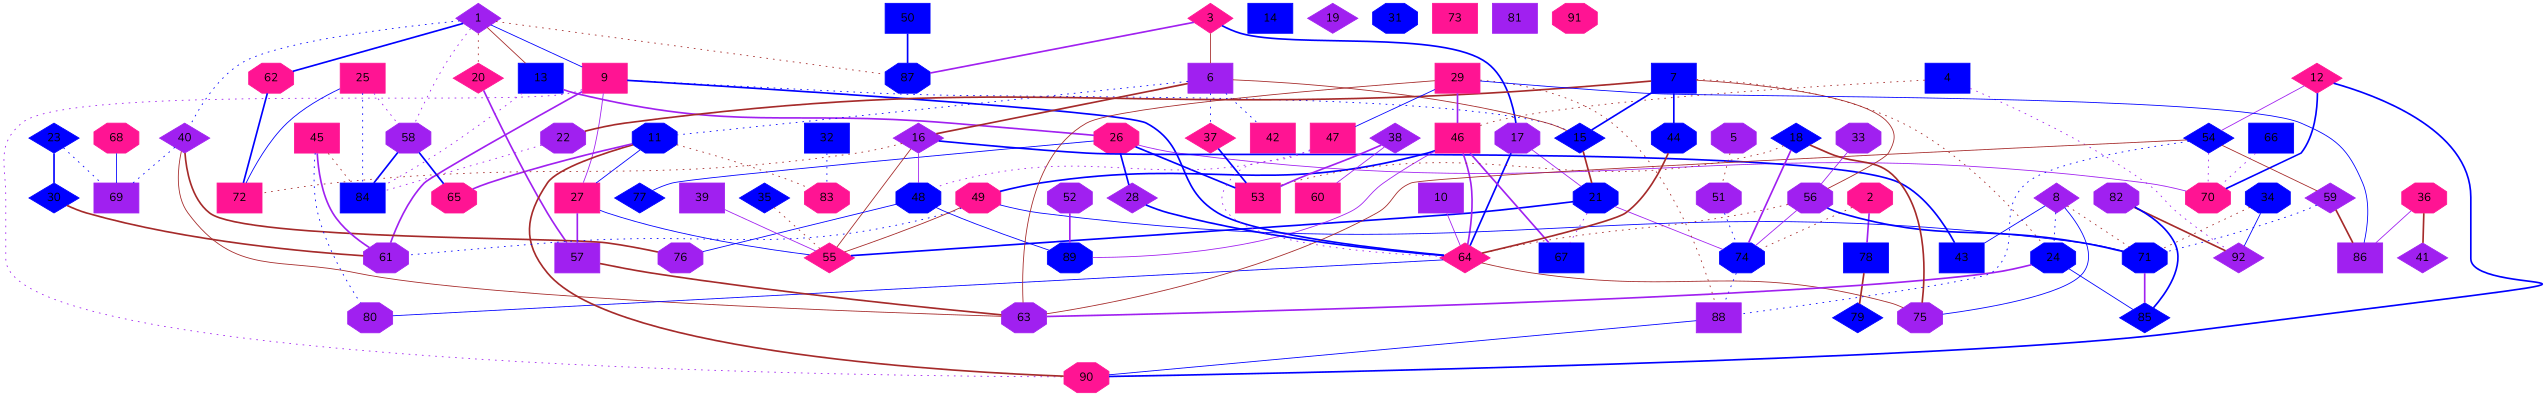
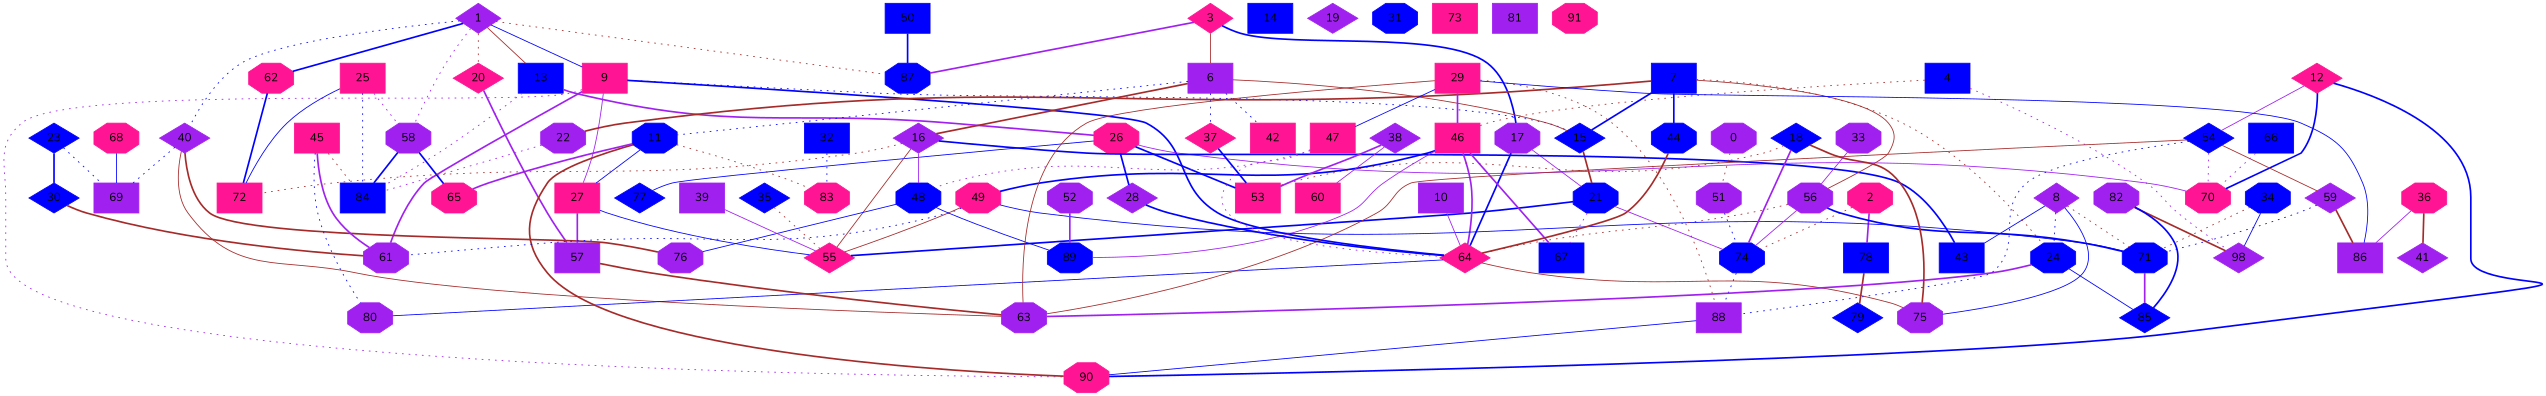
(1734, 138) -> (1734, 138)
(2239, 258) -> (2239, 258)
